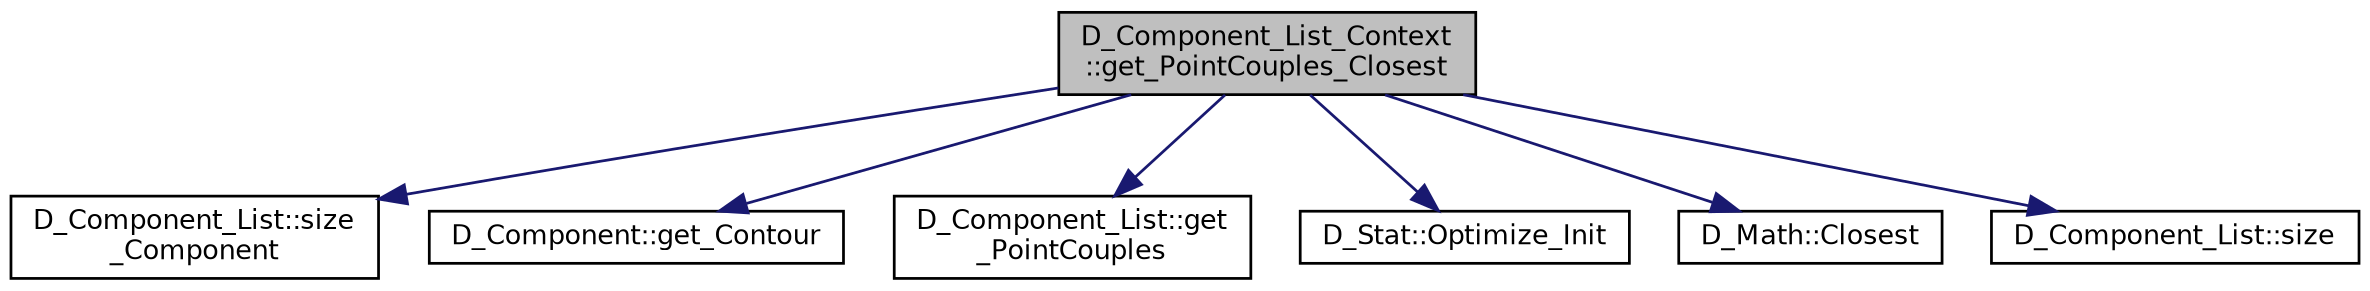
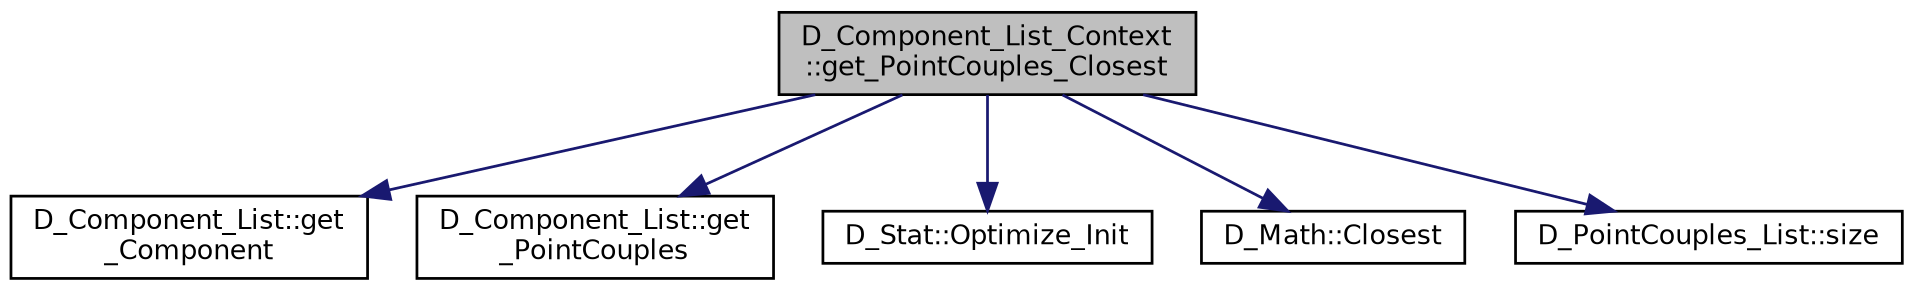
(195, 237) -> (189, 237)
(636, 237) -> none
(2175, 237) -> (1709, 237)
